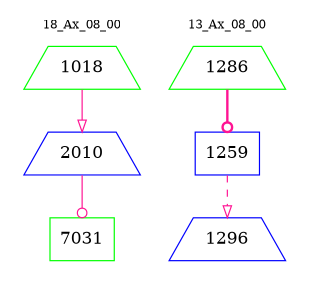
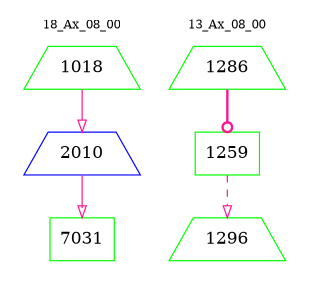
(227, 154) -> (227, 154)
(82, 192) -> (82, 192)
(227, 239) -> (227, 239)
